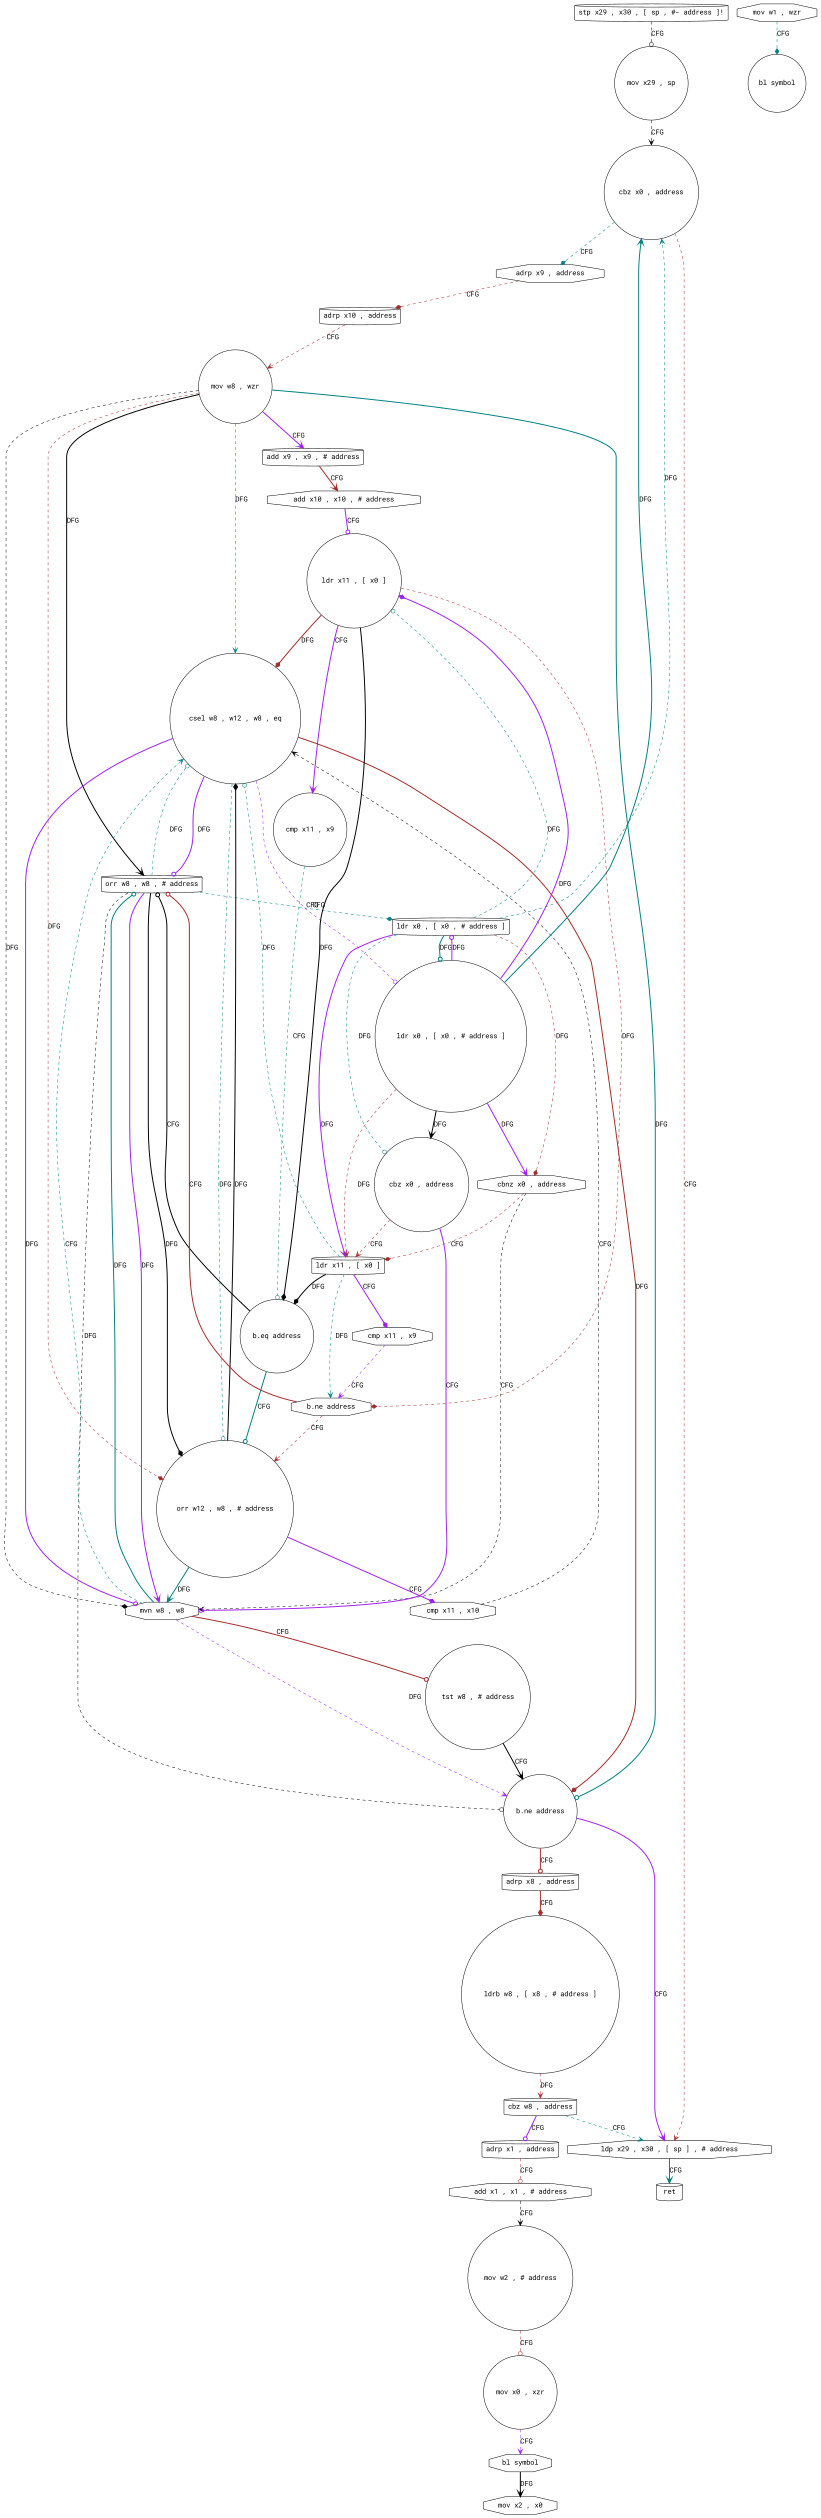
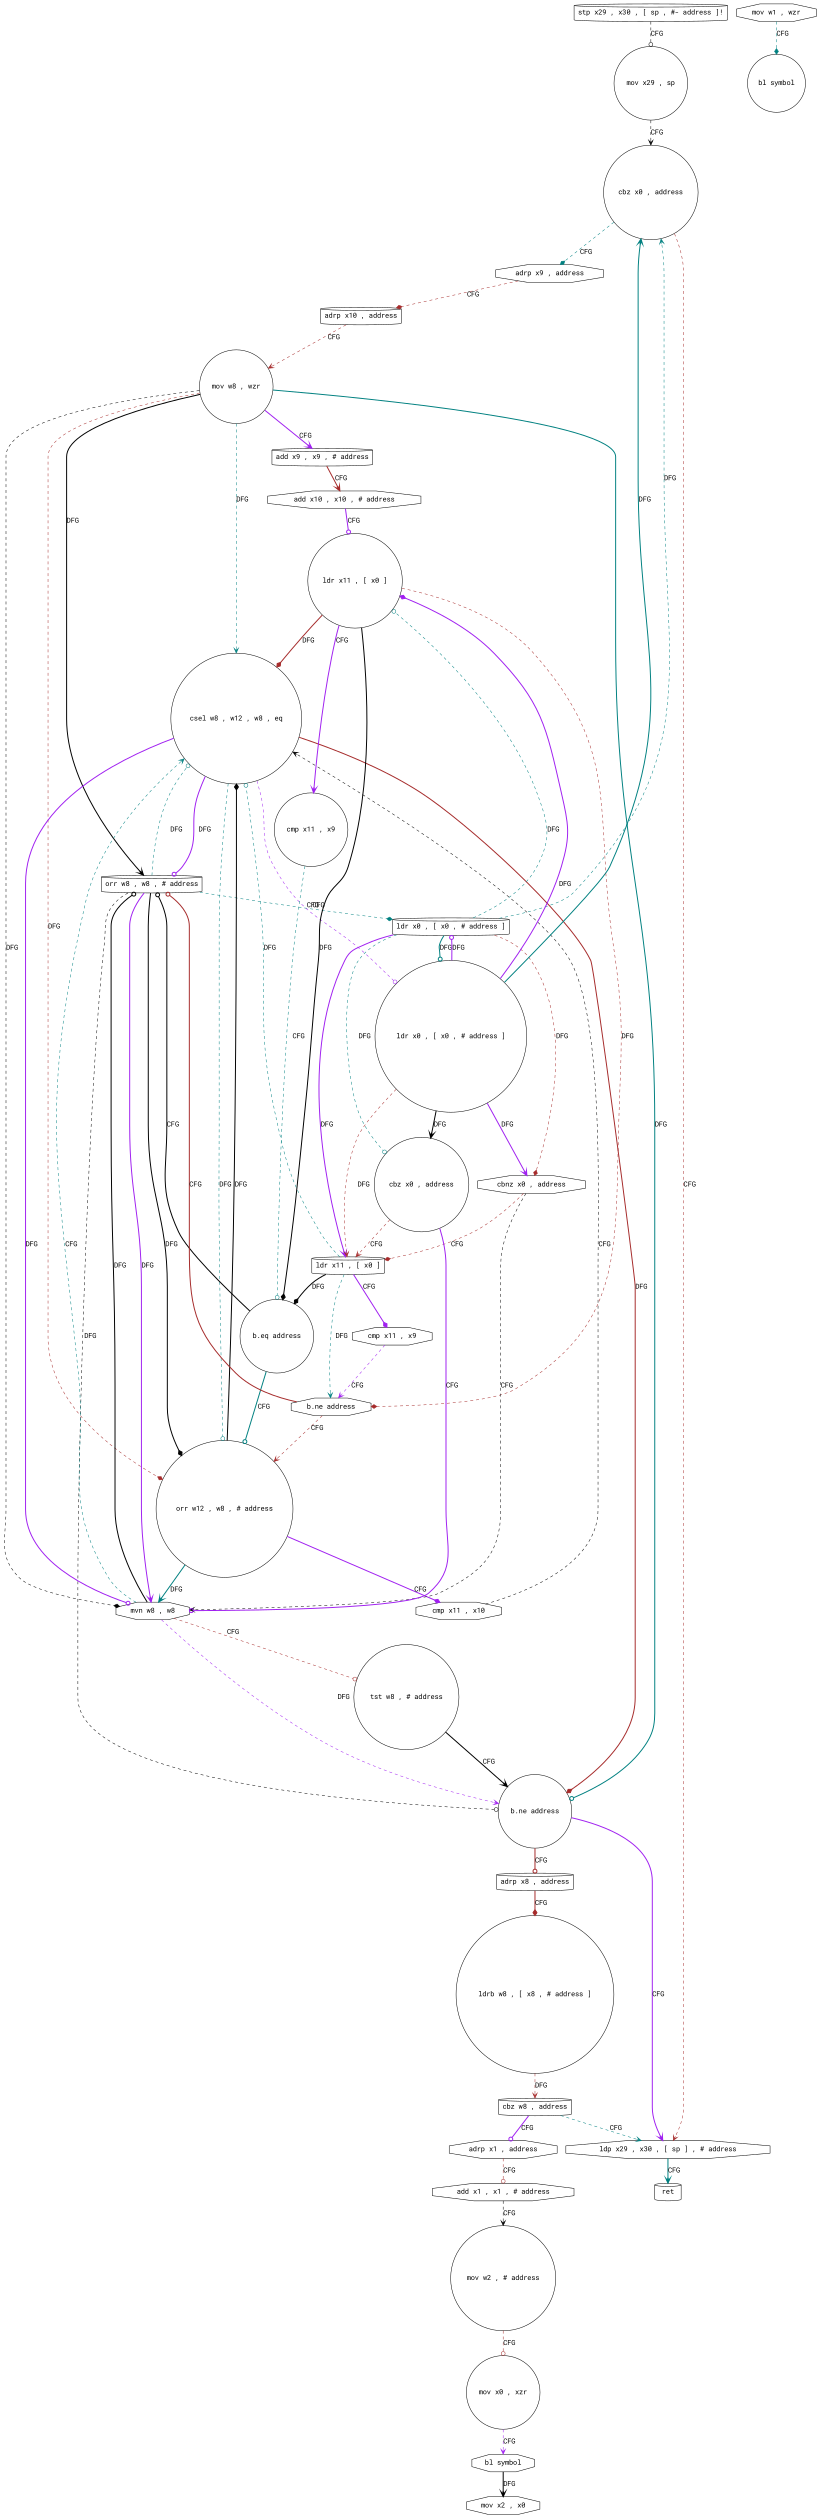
(113, 1250) -> (113, 1248)
(309, 1644) -> (264, 1648)
(520, 2150) -> (503, 2150)
